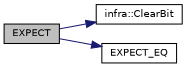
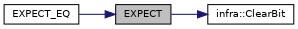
(76, 42) -> (92, 14)
